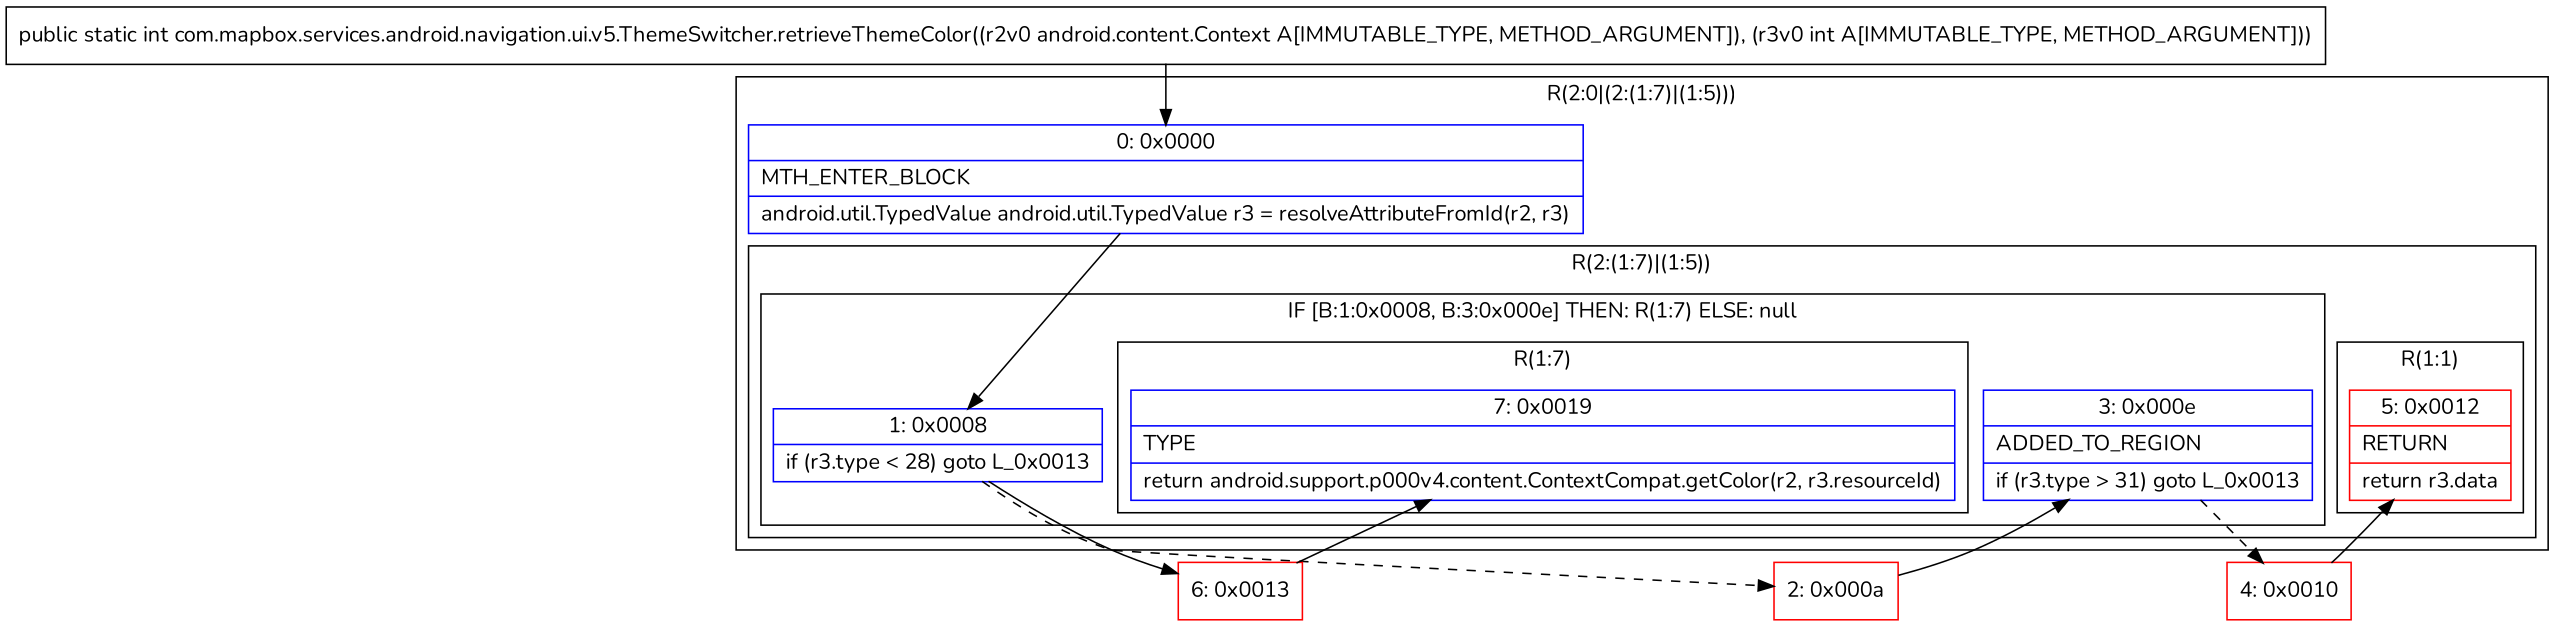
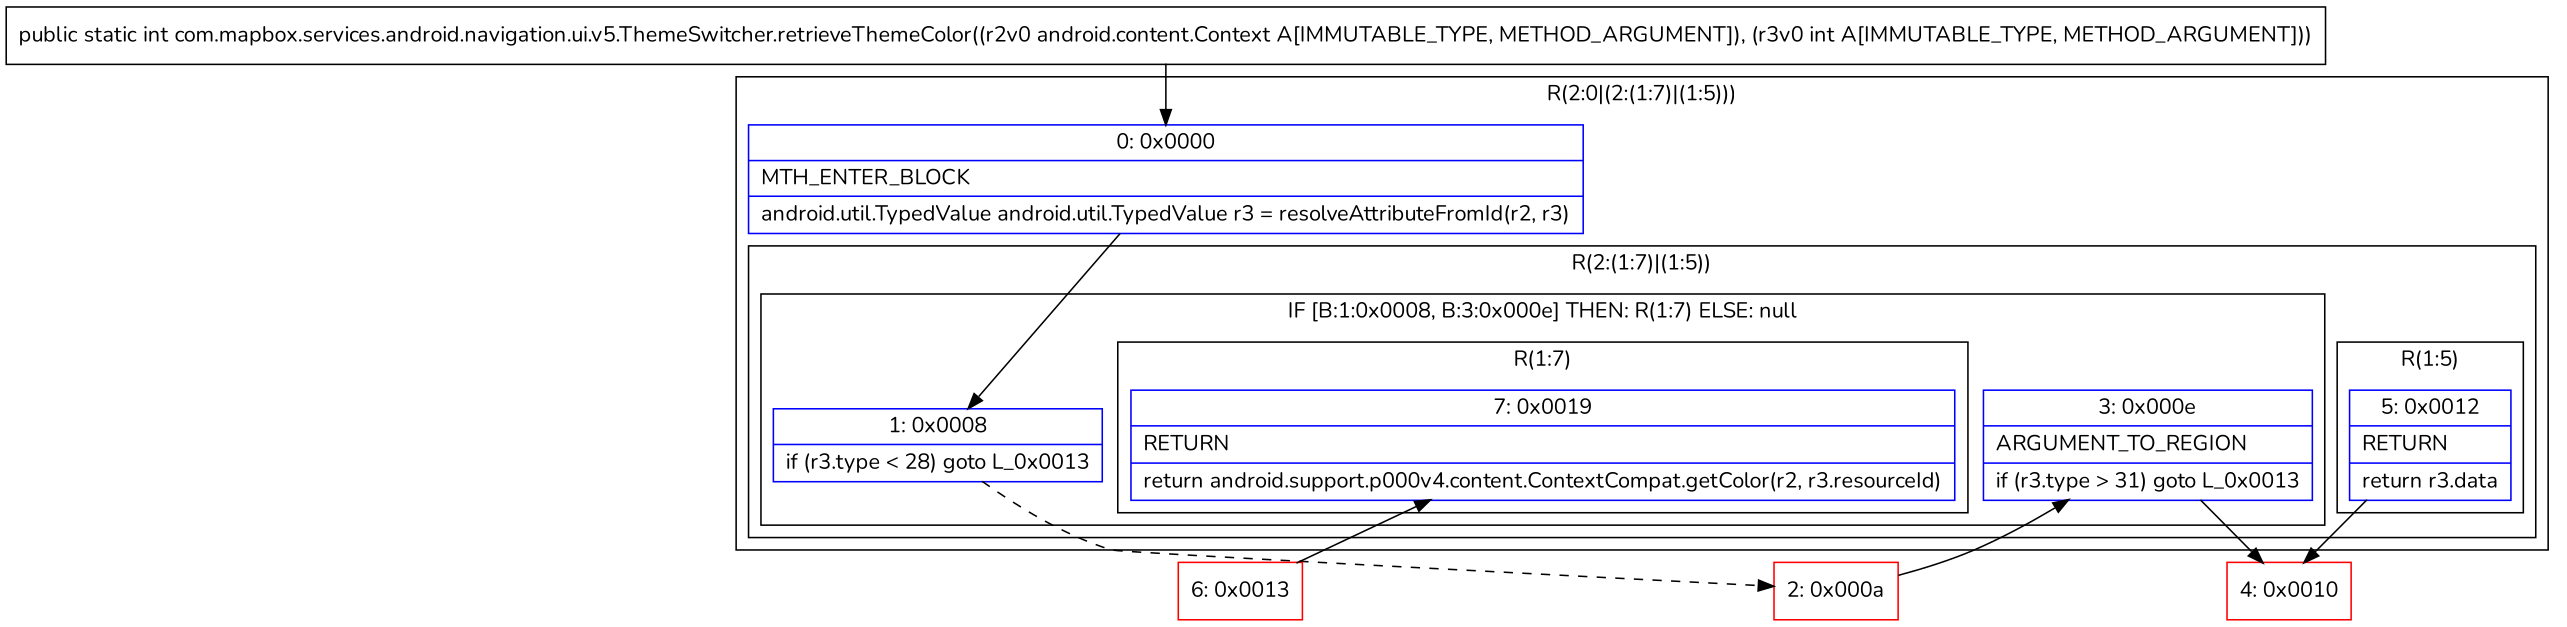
(2430, 360) -> (2430, 360)
(1170, 444) -> (1187, 444)
(2099, 444) -> (2122, 444)
(2430, 445) -> (2430, 445)
(2216, 515) -> (2216, 515)
(2368, 527) -> (2341, 526)
(1073, 531) -> none
